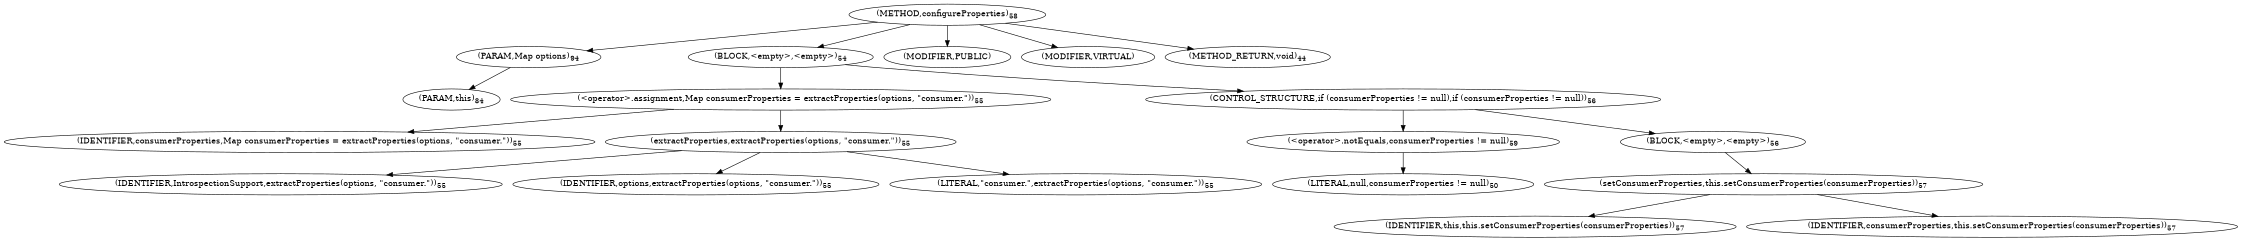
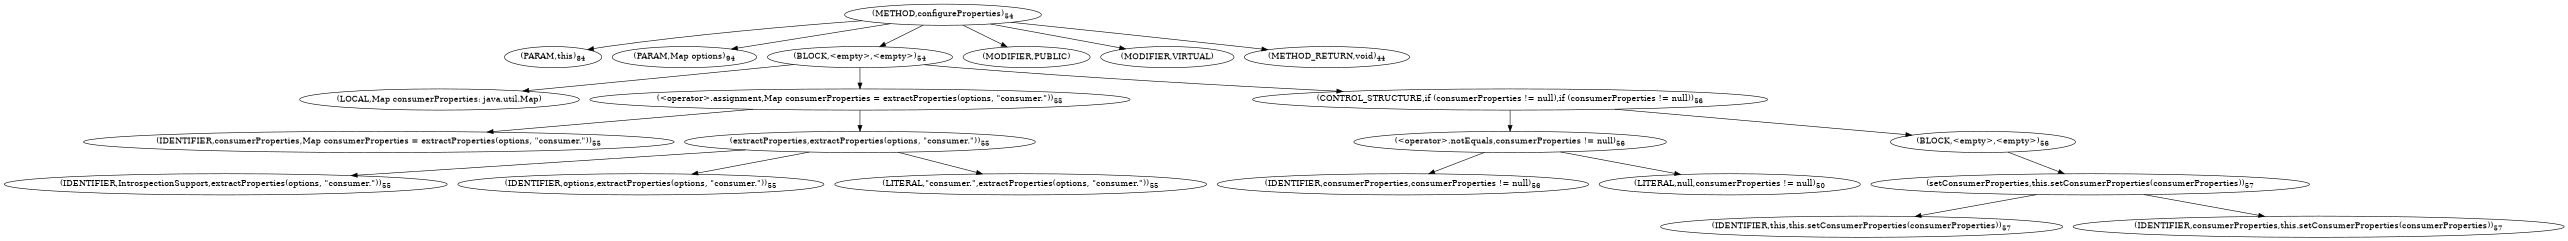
(1014, 14) -> (1009, 14)
(492, 77) -> (727, 32)
none -> (439, 100)
(1514, 141) -> (1621, 141)
none -> (1403, 184)
